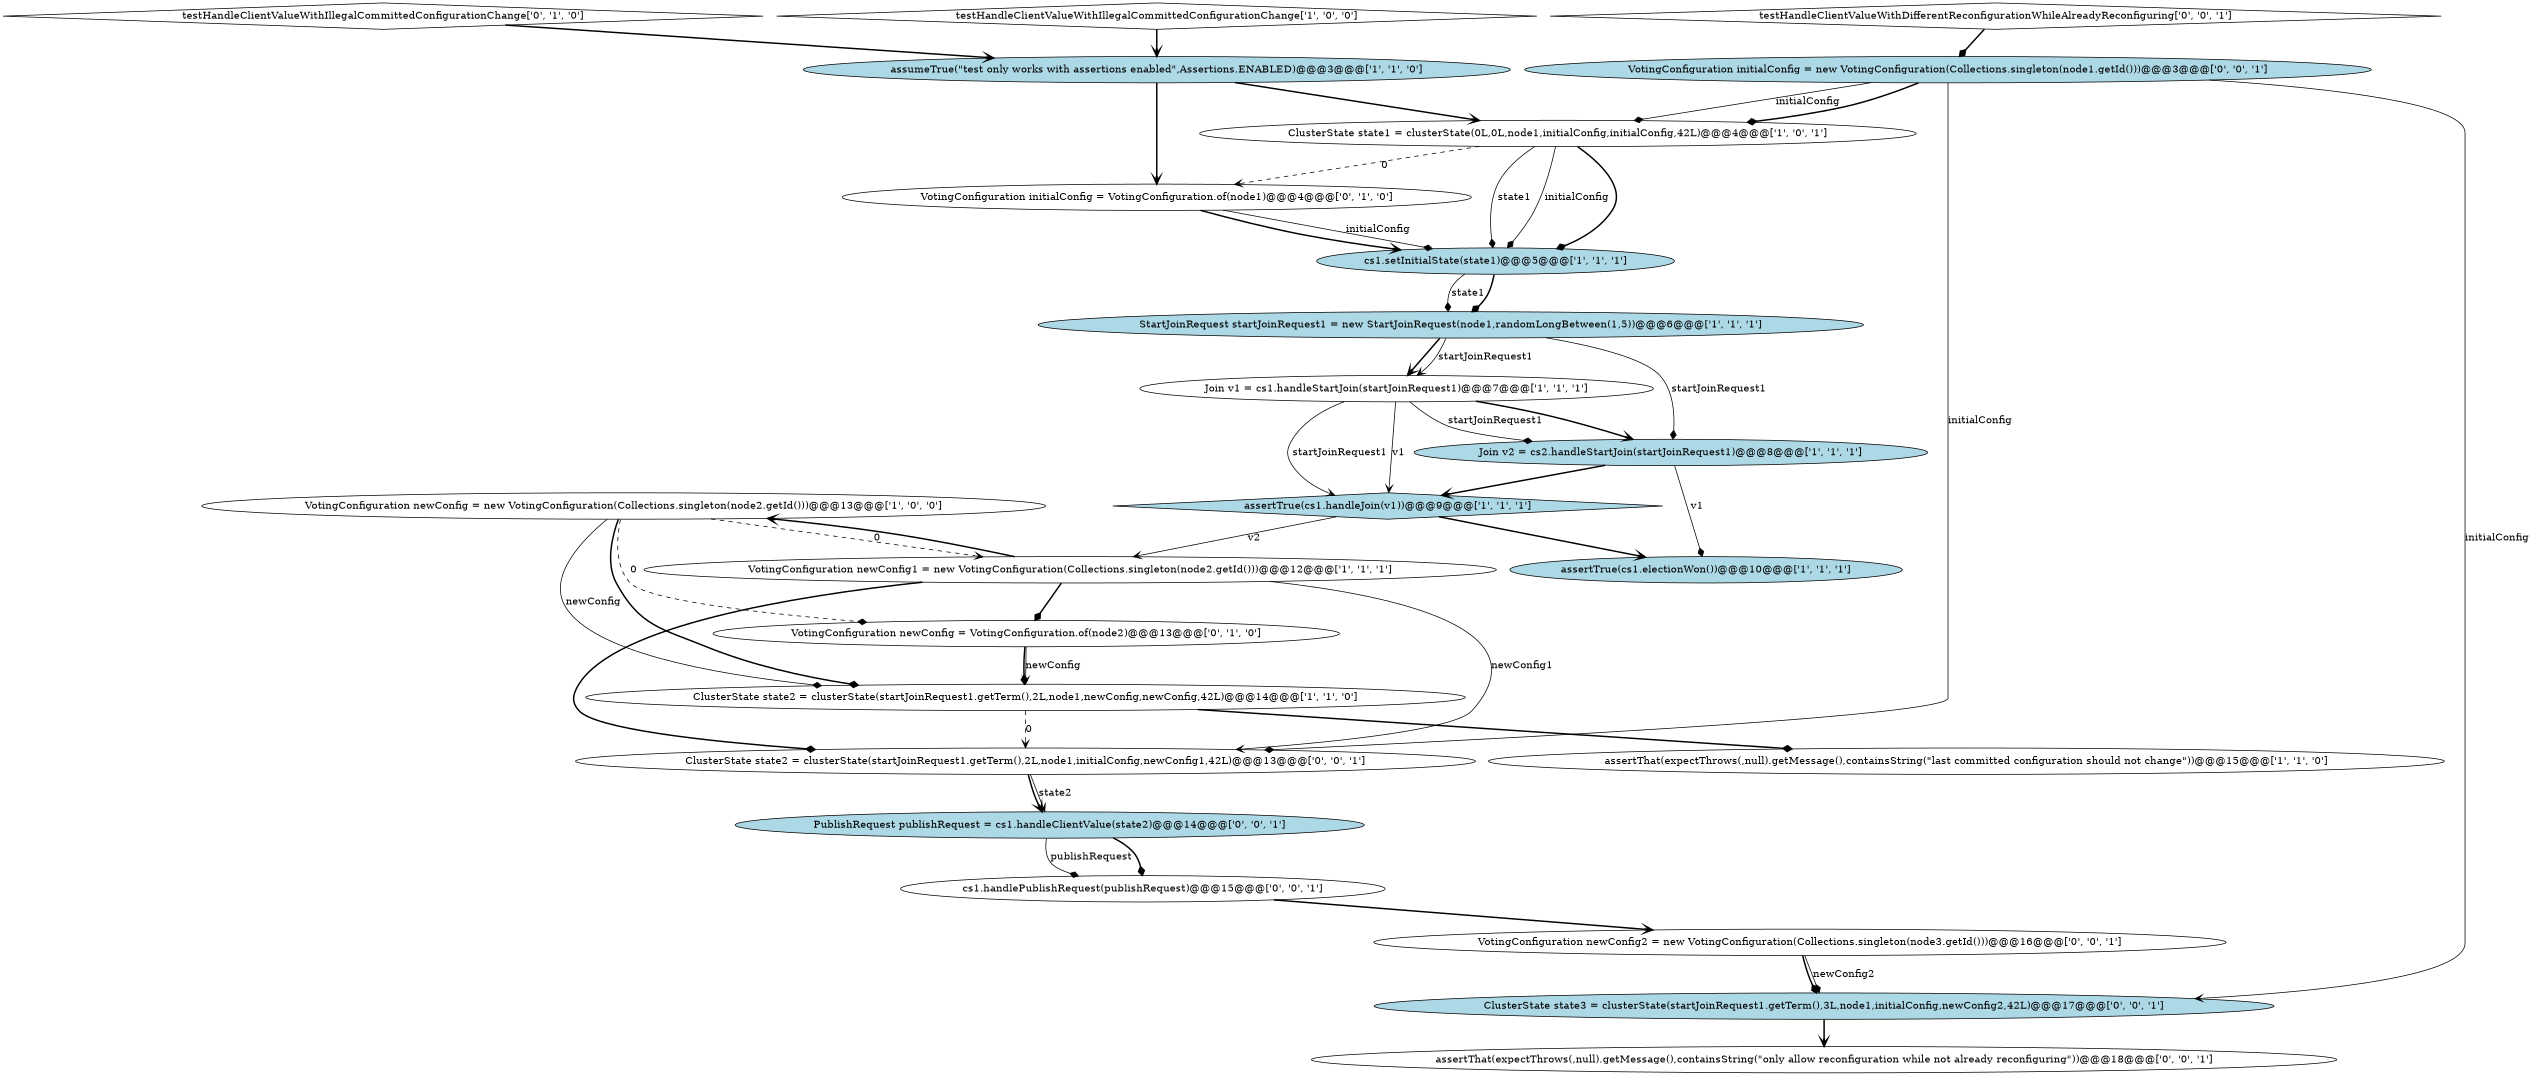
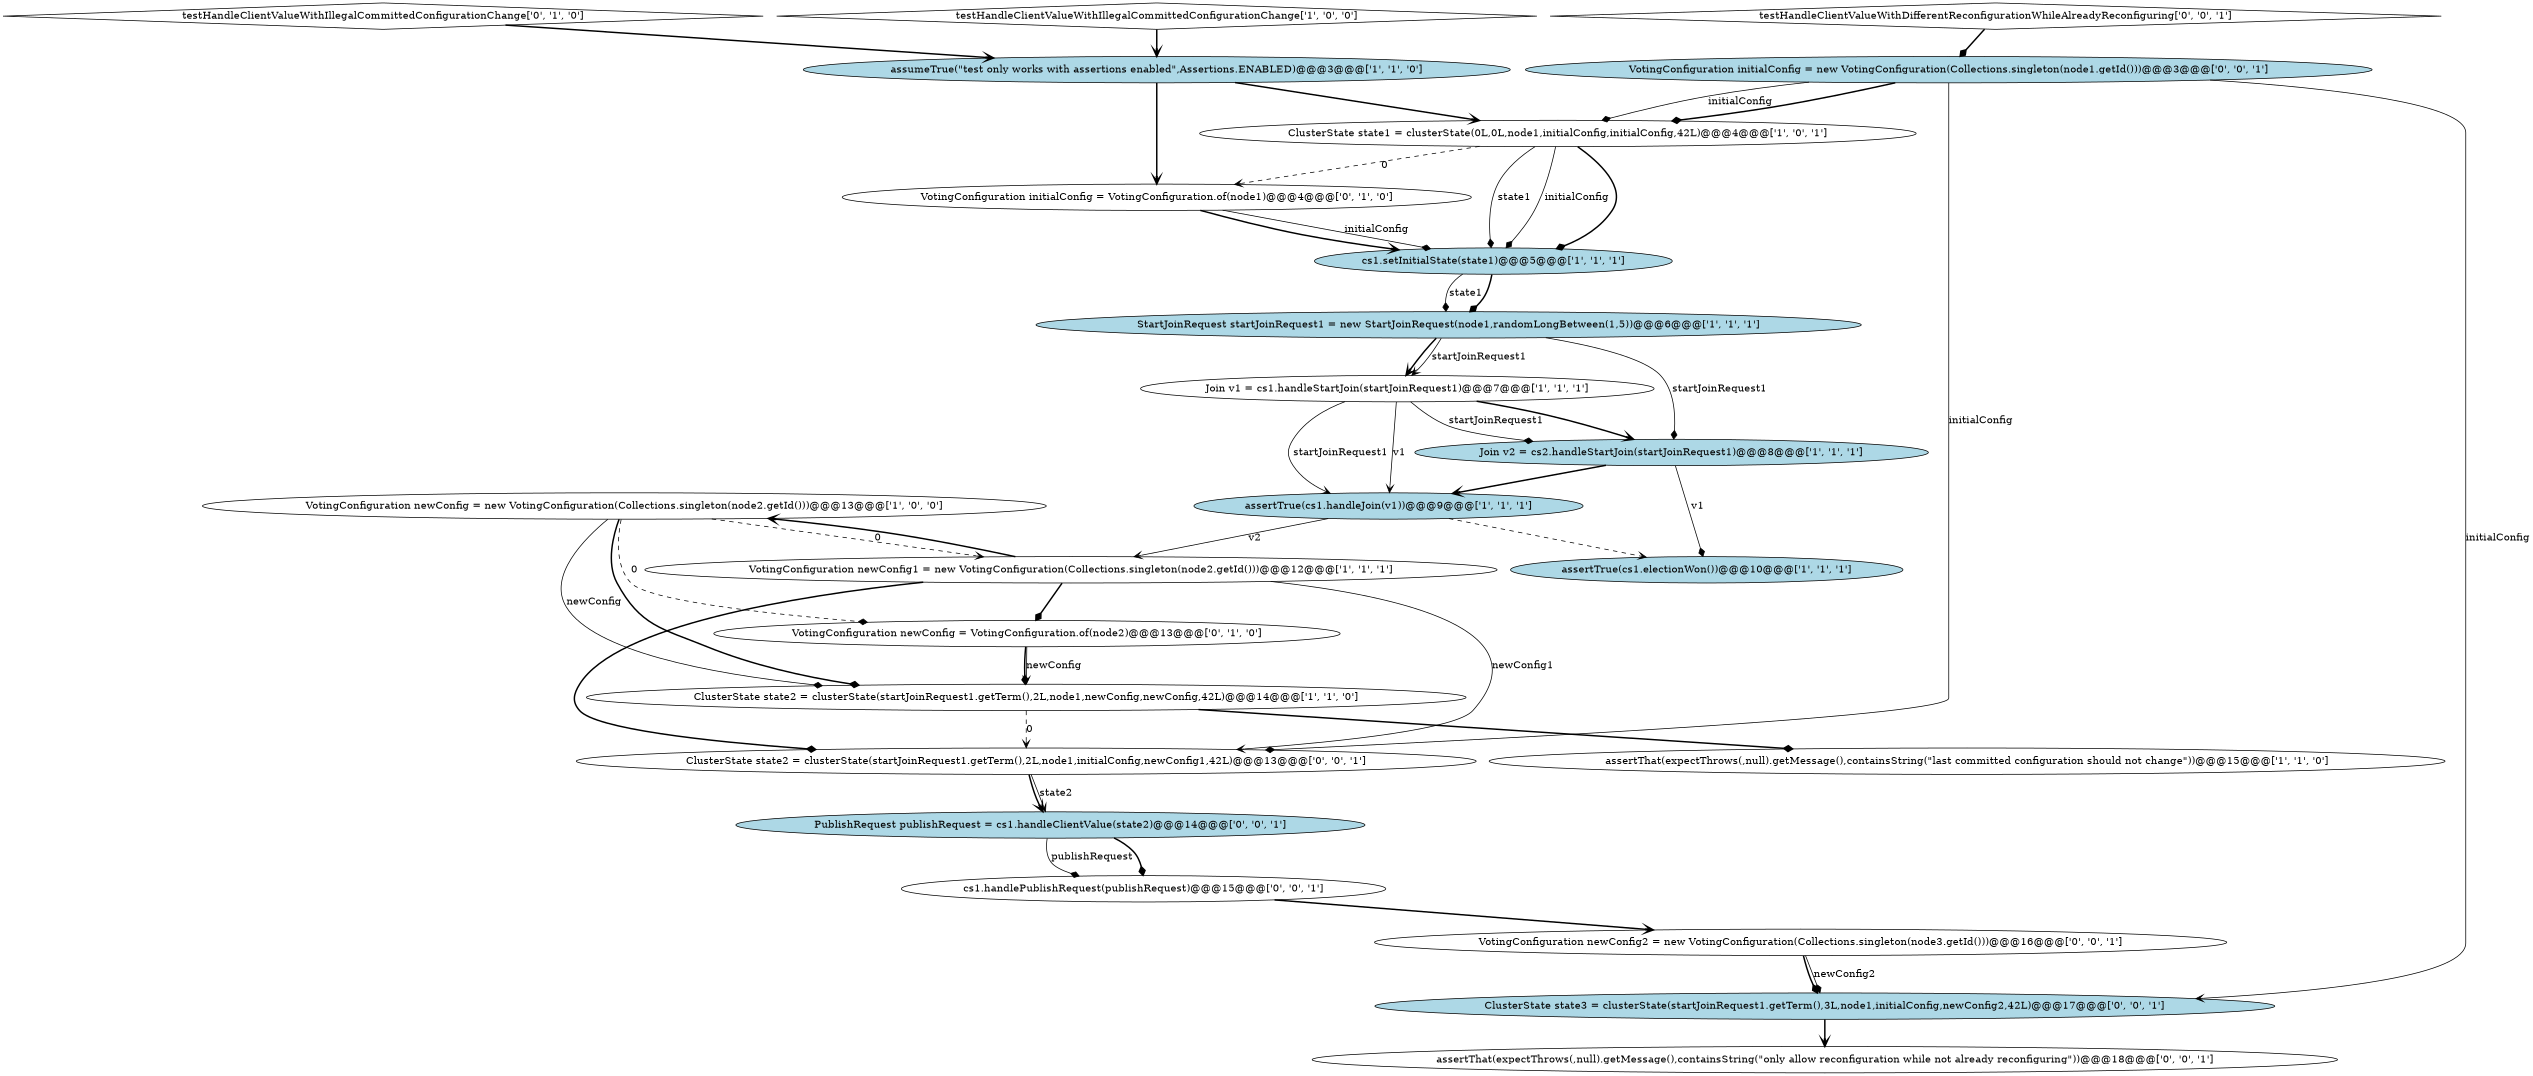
(1388, 506) -> (1388, 506)
(1538, 536) -> (1544, 537)
